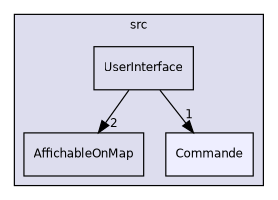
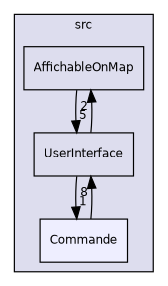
none -> (76, 105)
none -> (92, 204)
